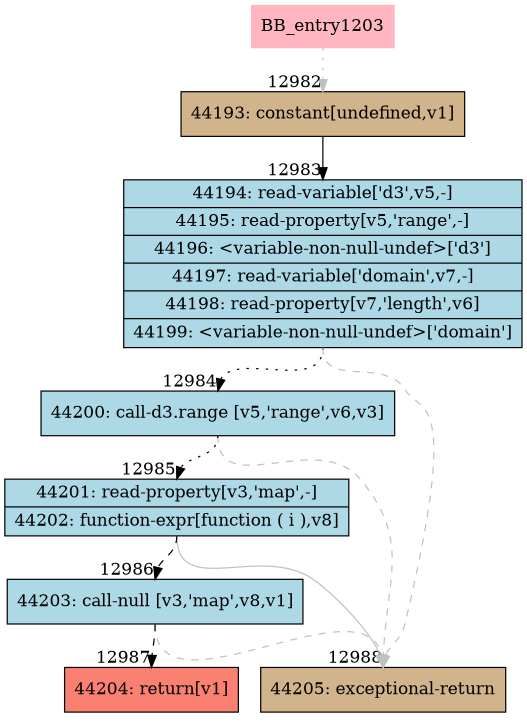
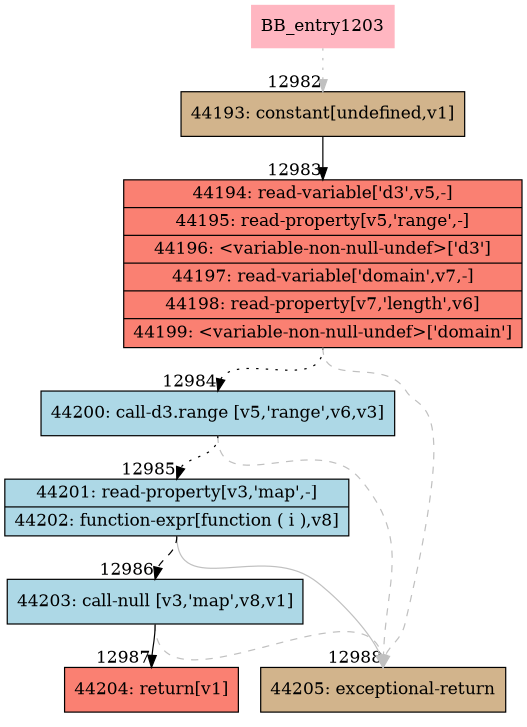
(323, 264) -> (323, 264)
(154, 643) -> (154, 643)
